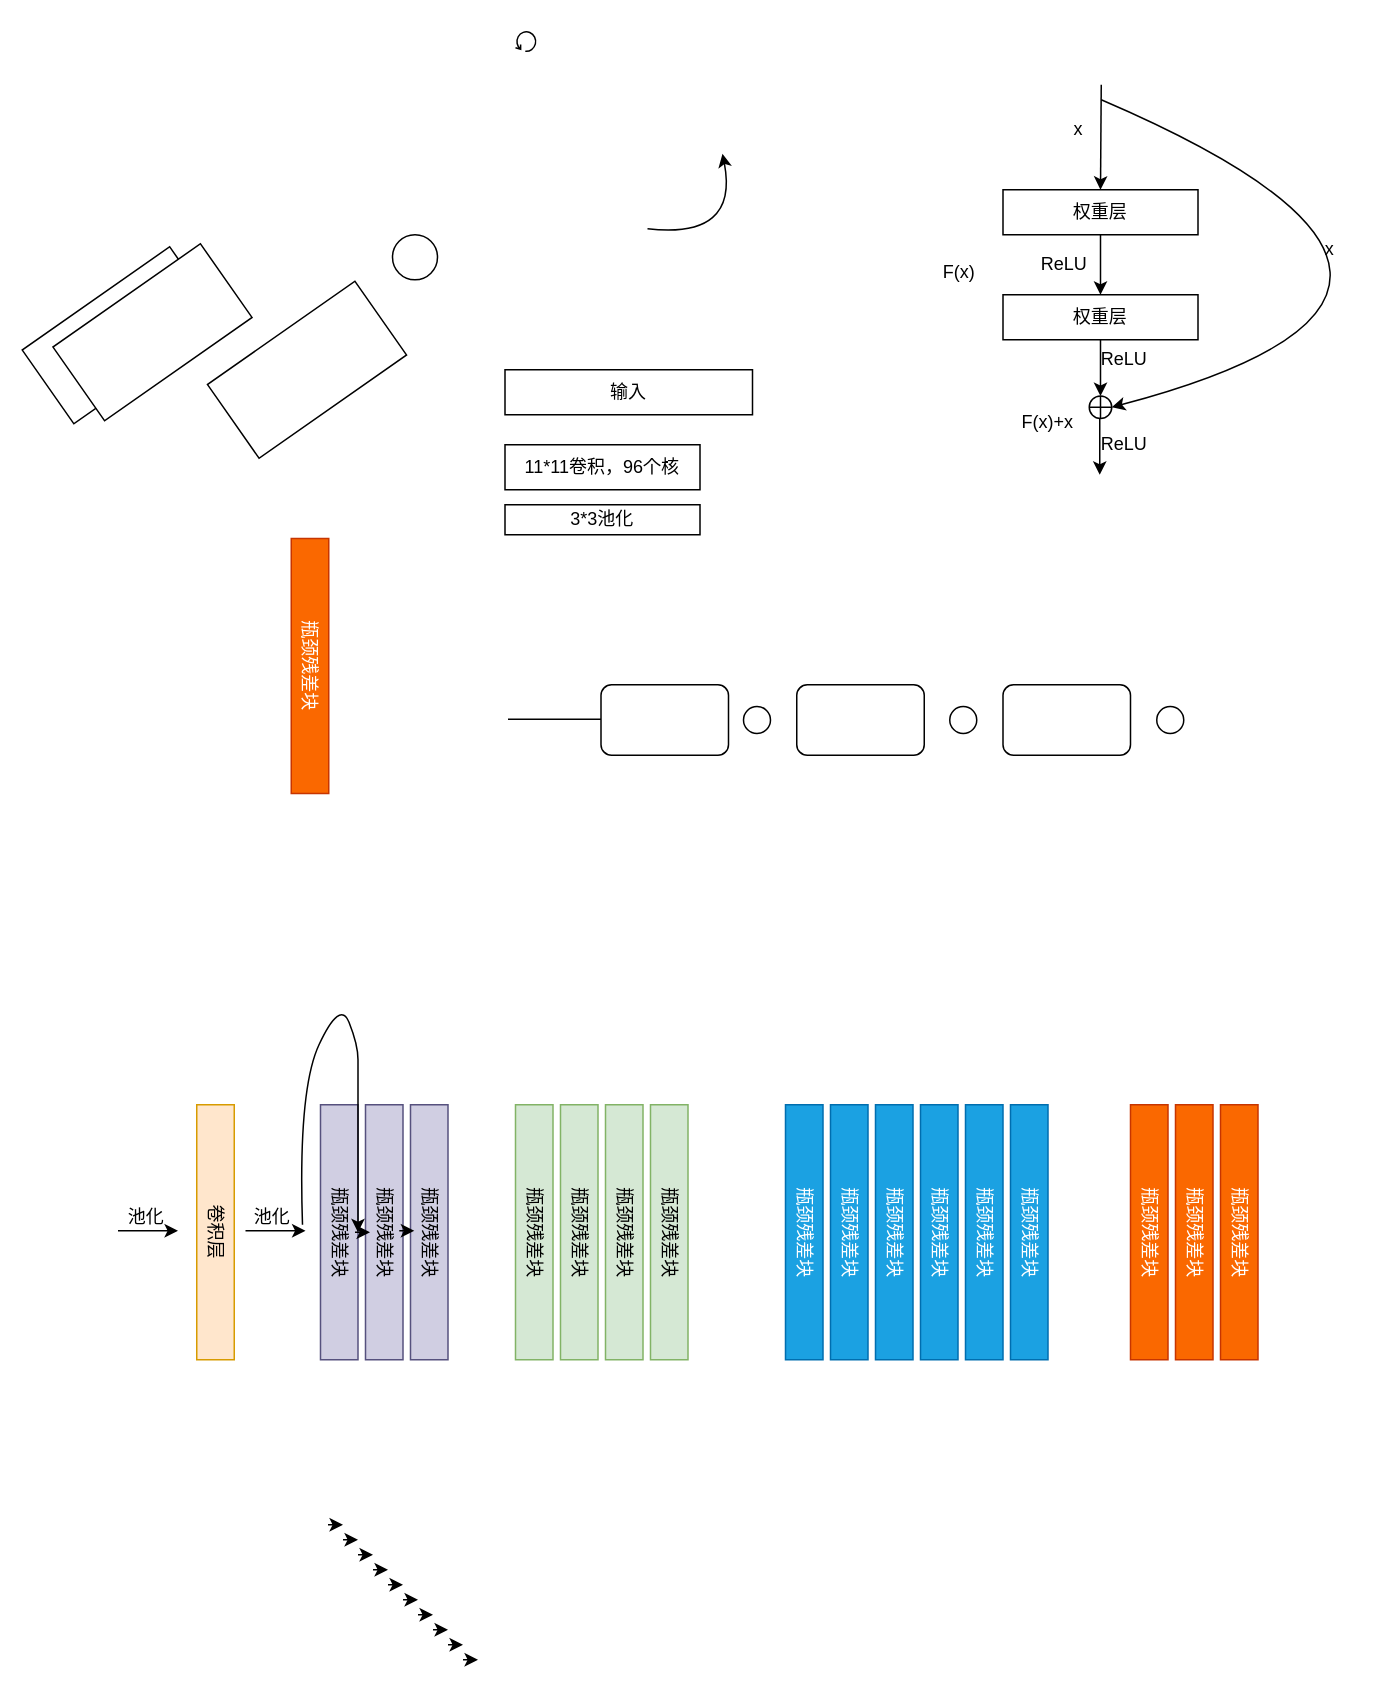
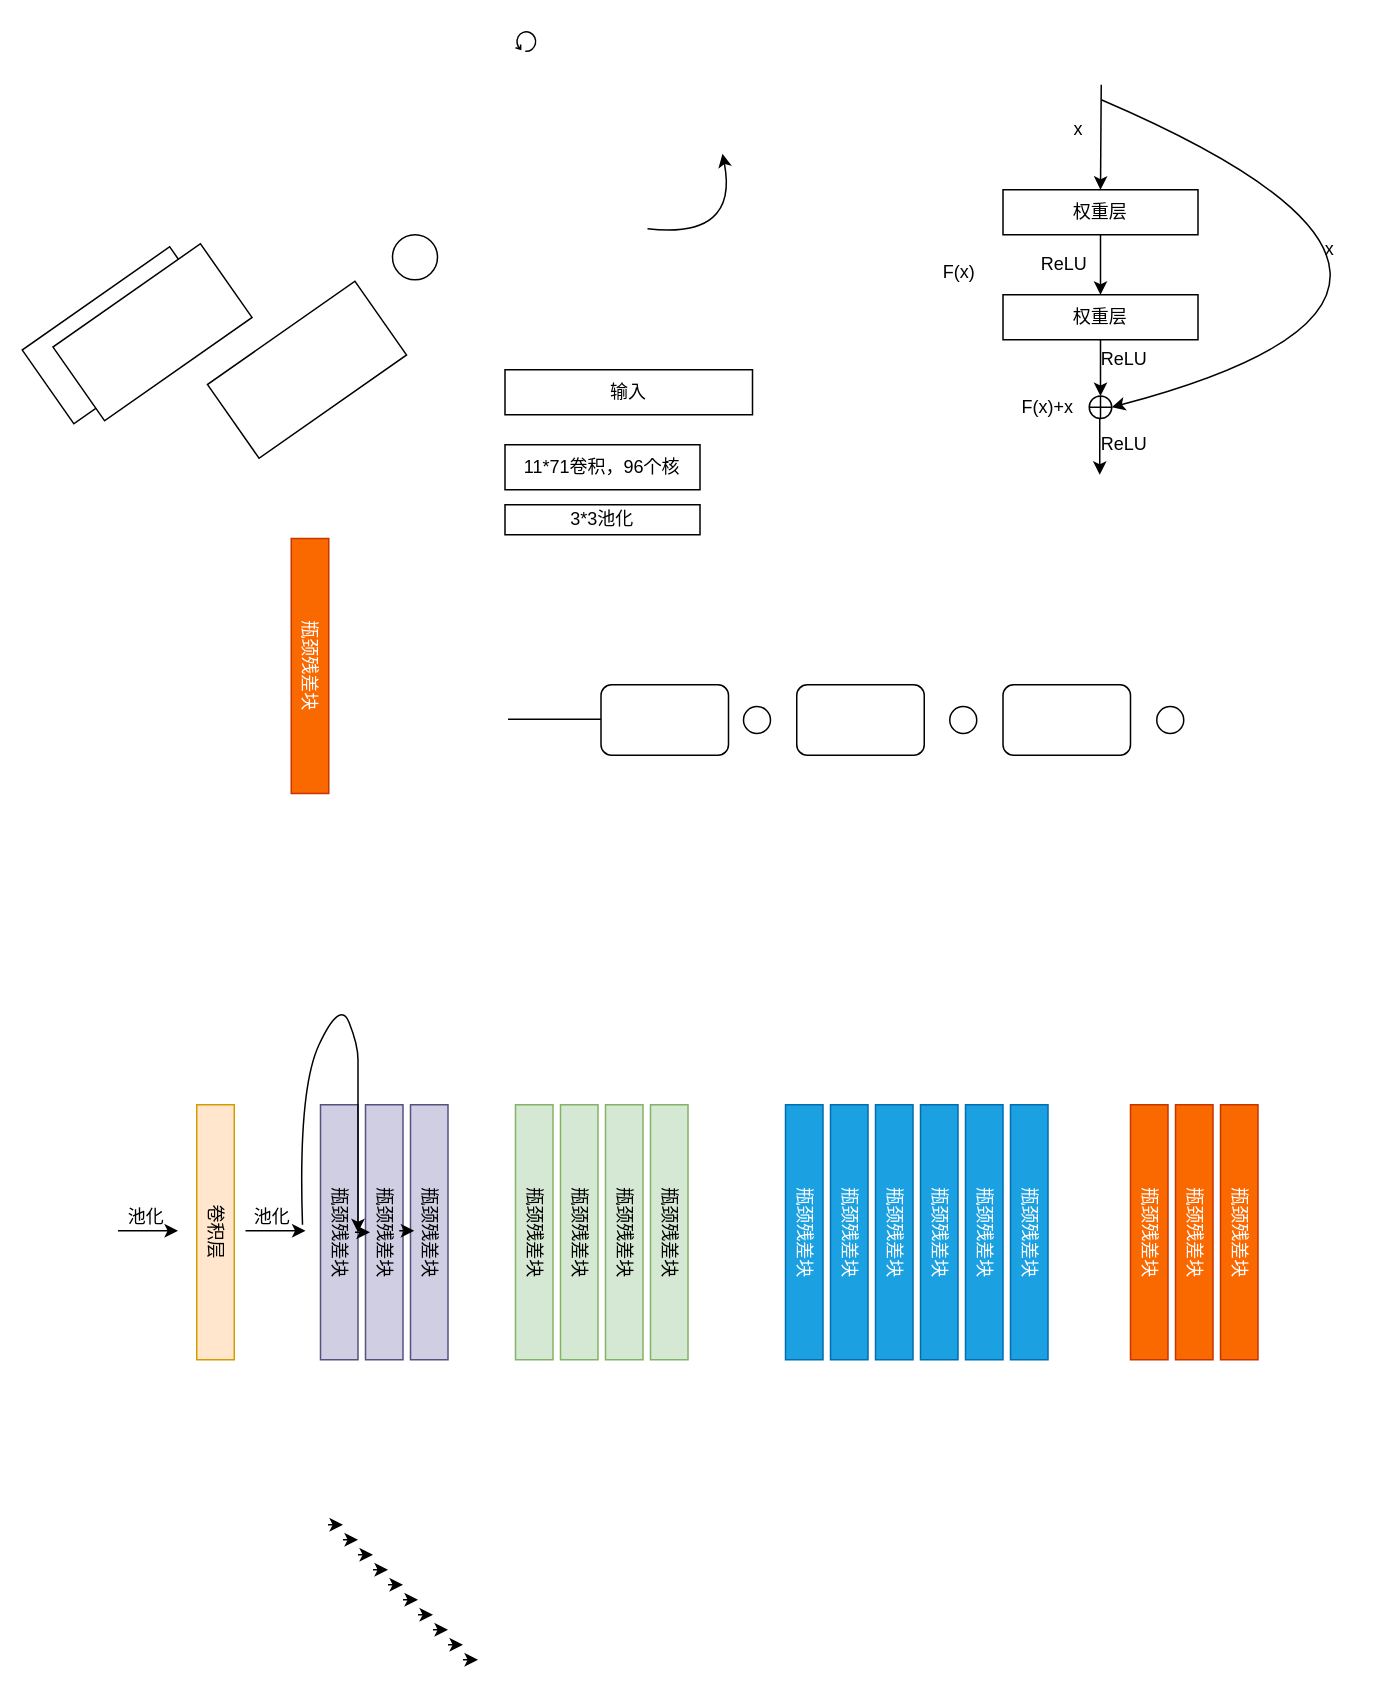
(1048, 422) -> (1048, 407)
(602, 467) -> (602, 467)
